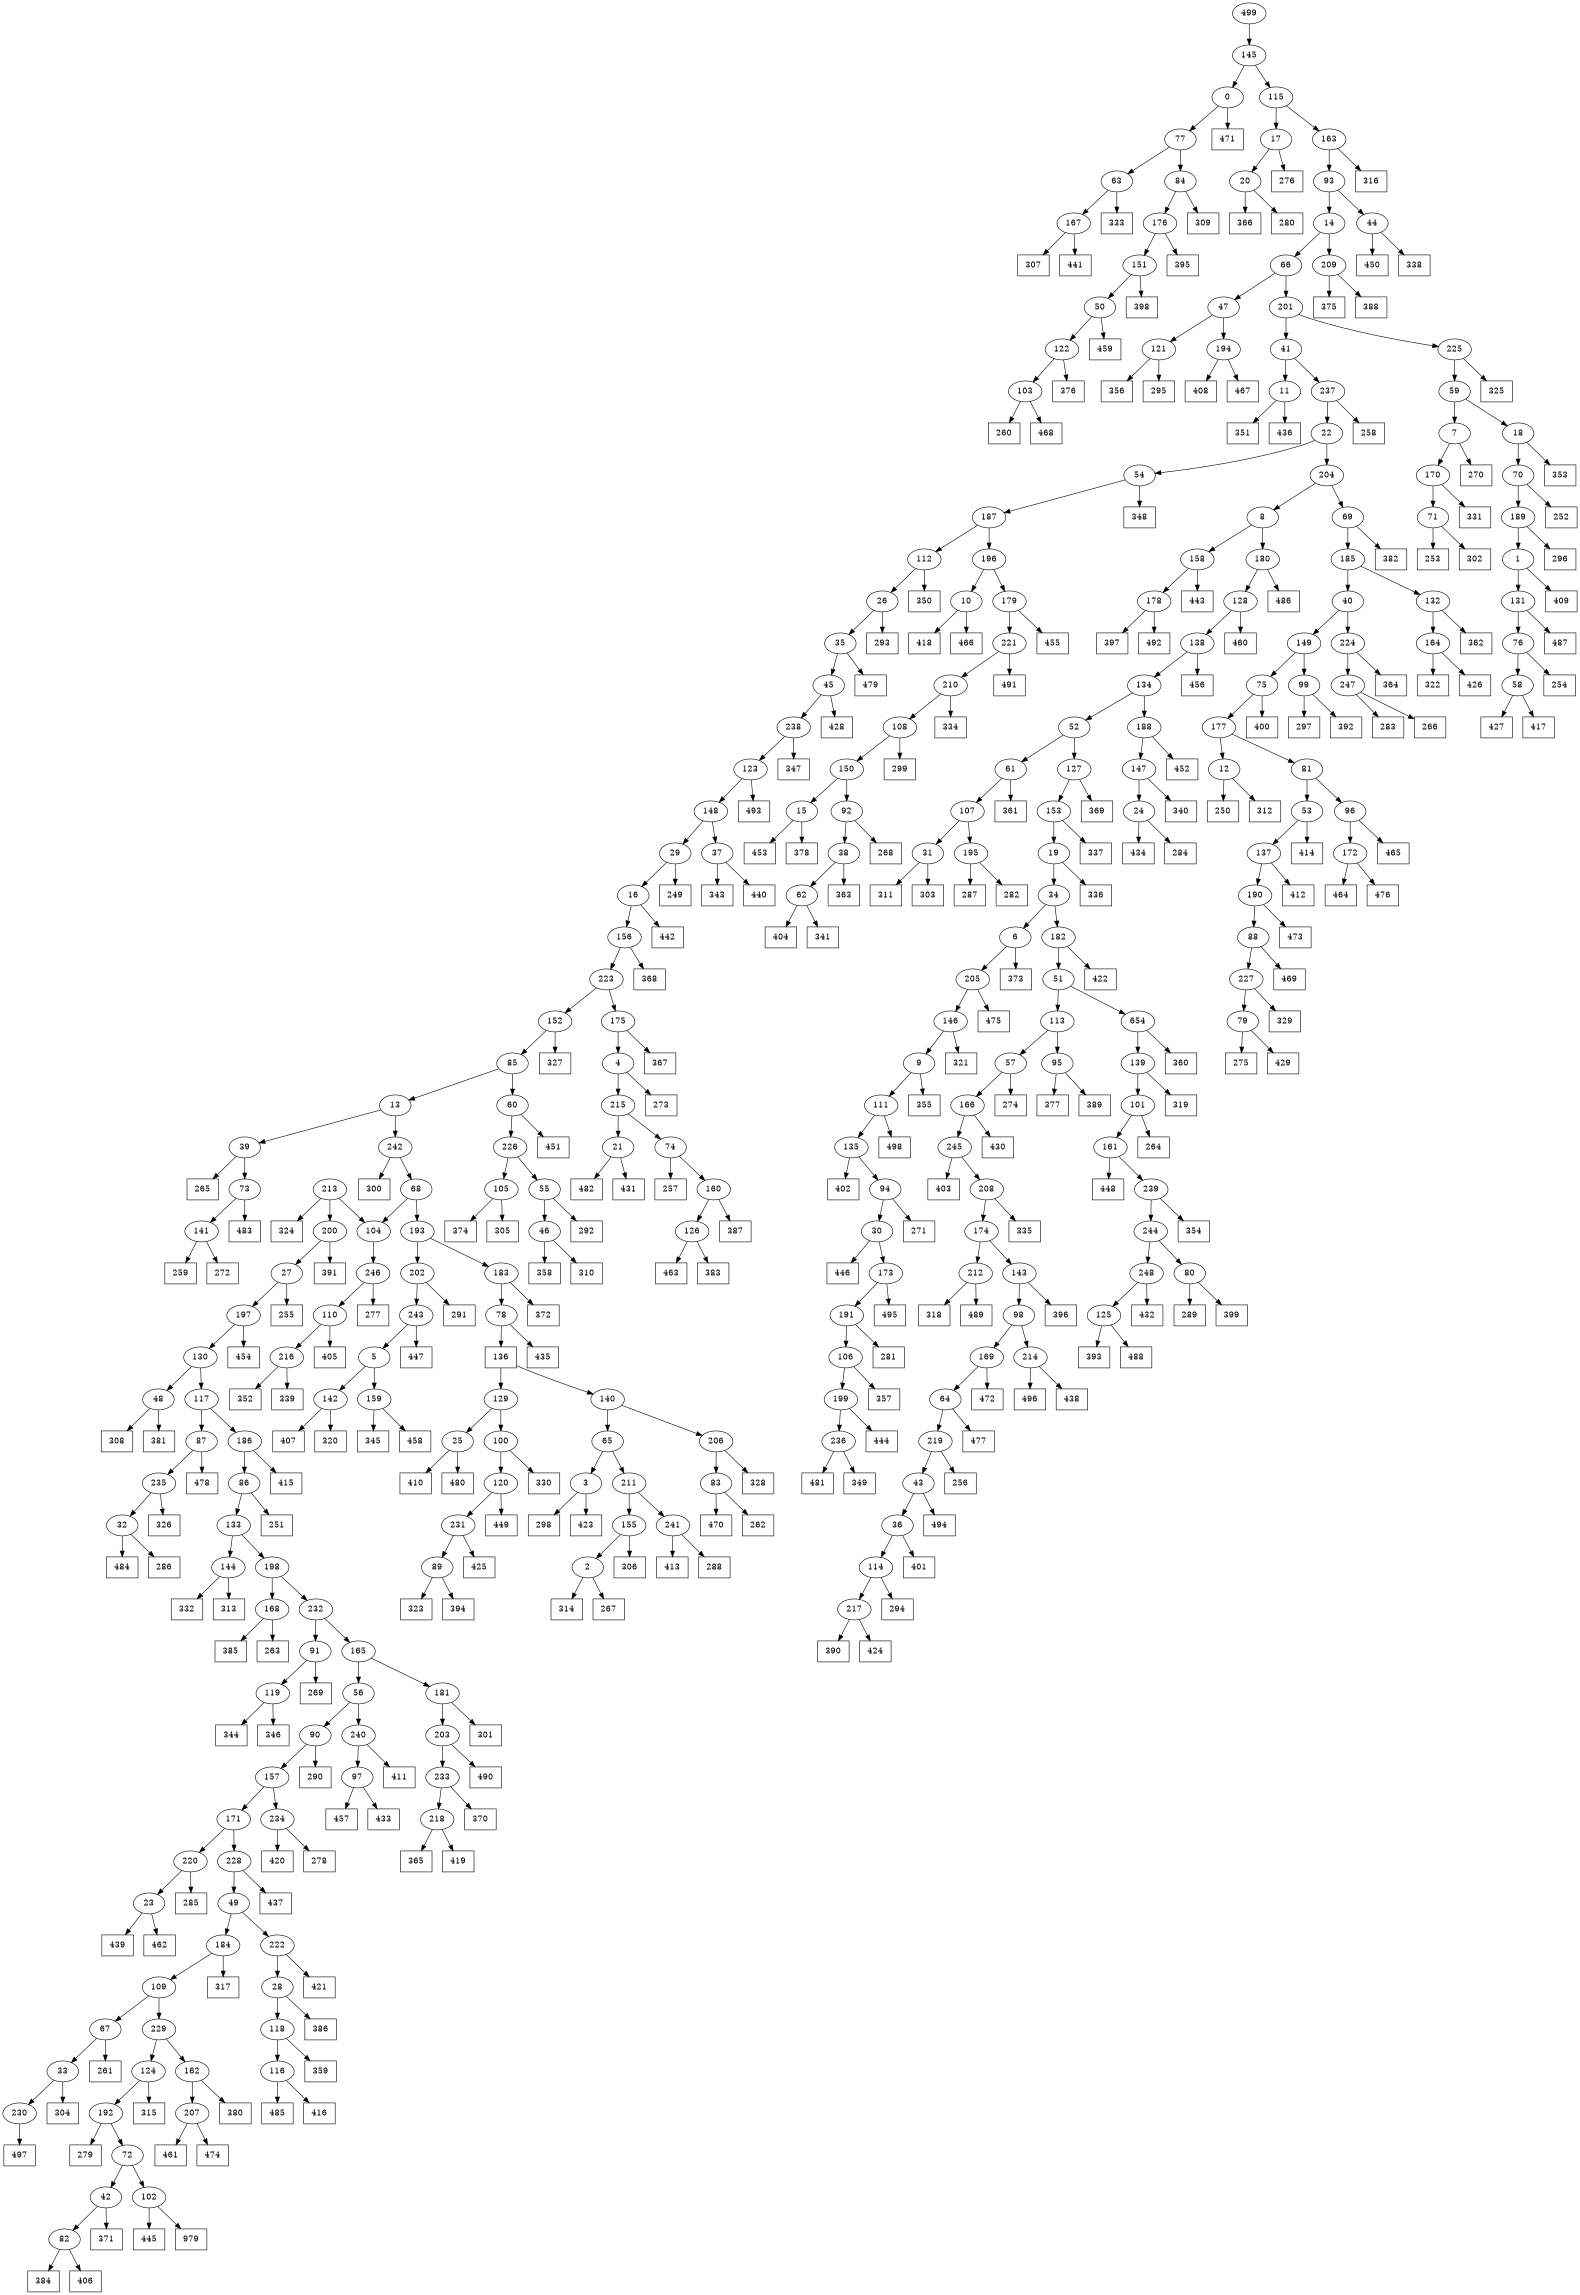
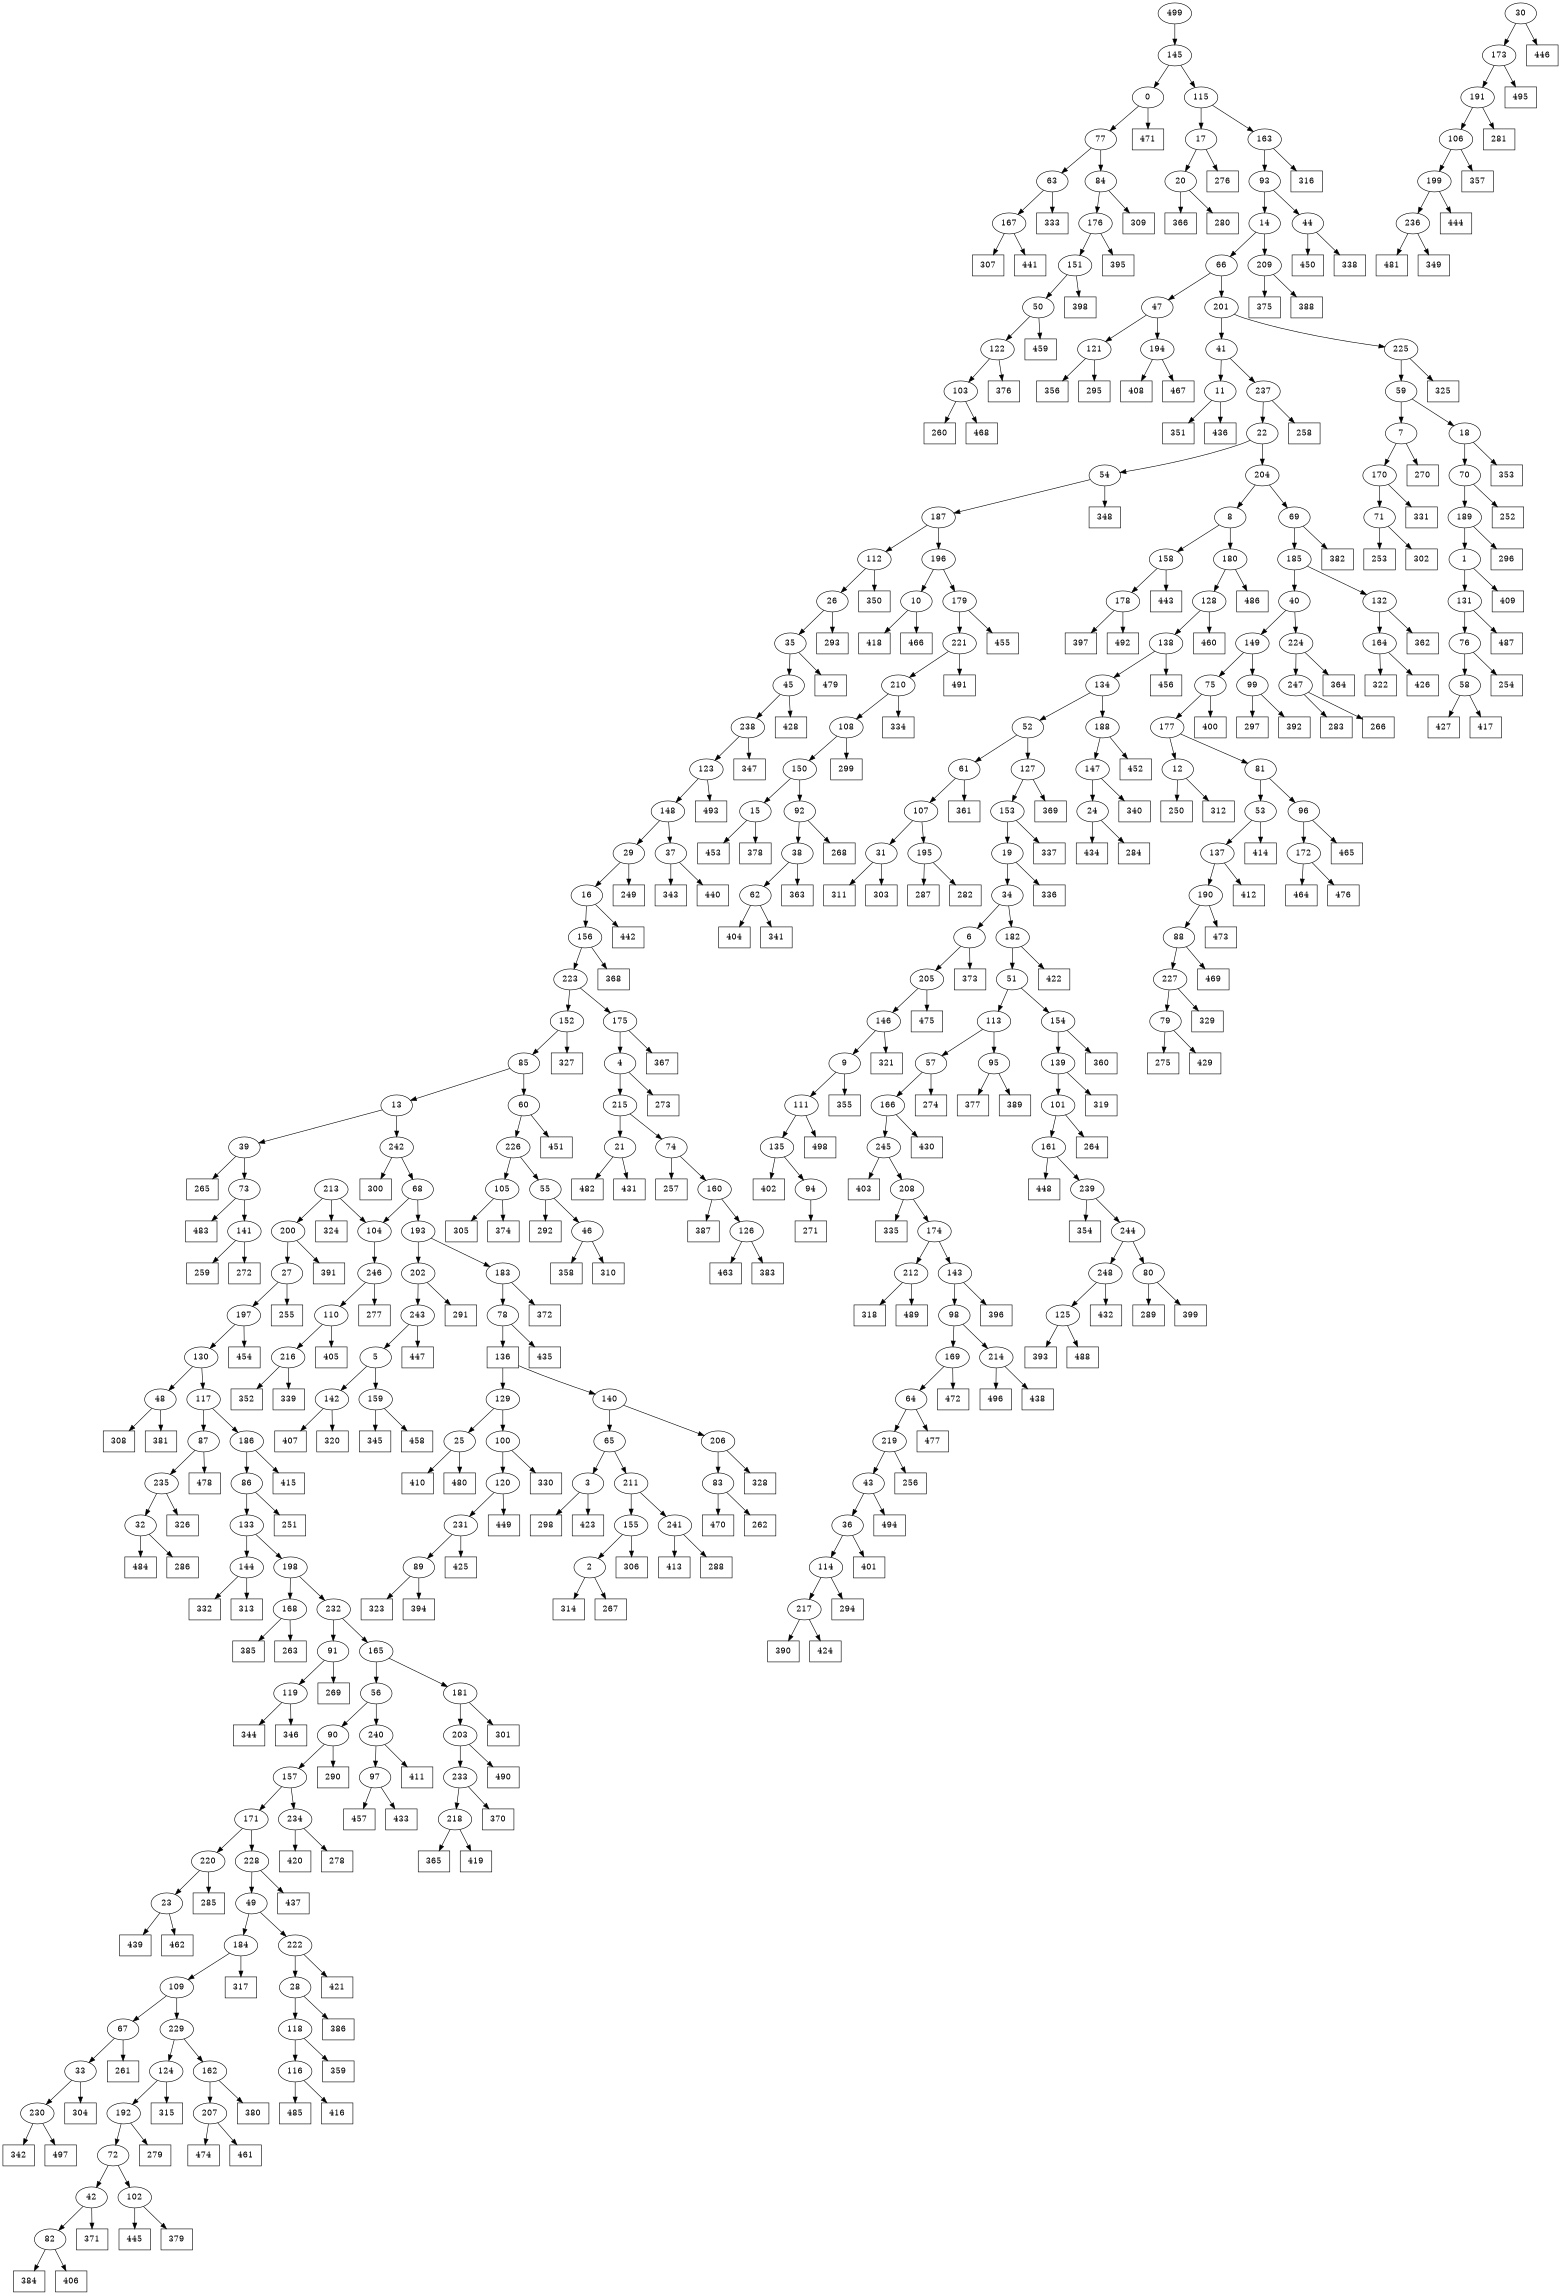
(1138, 1021) -> (1058, 1021)
(882, 1207) -> none
none -> (19, 2155)
(191, 2239) -> (177, 2239)
